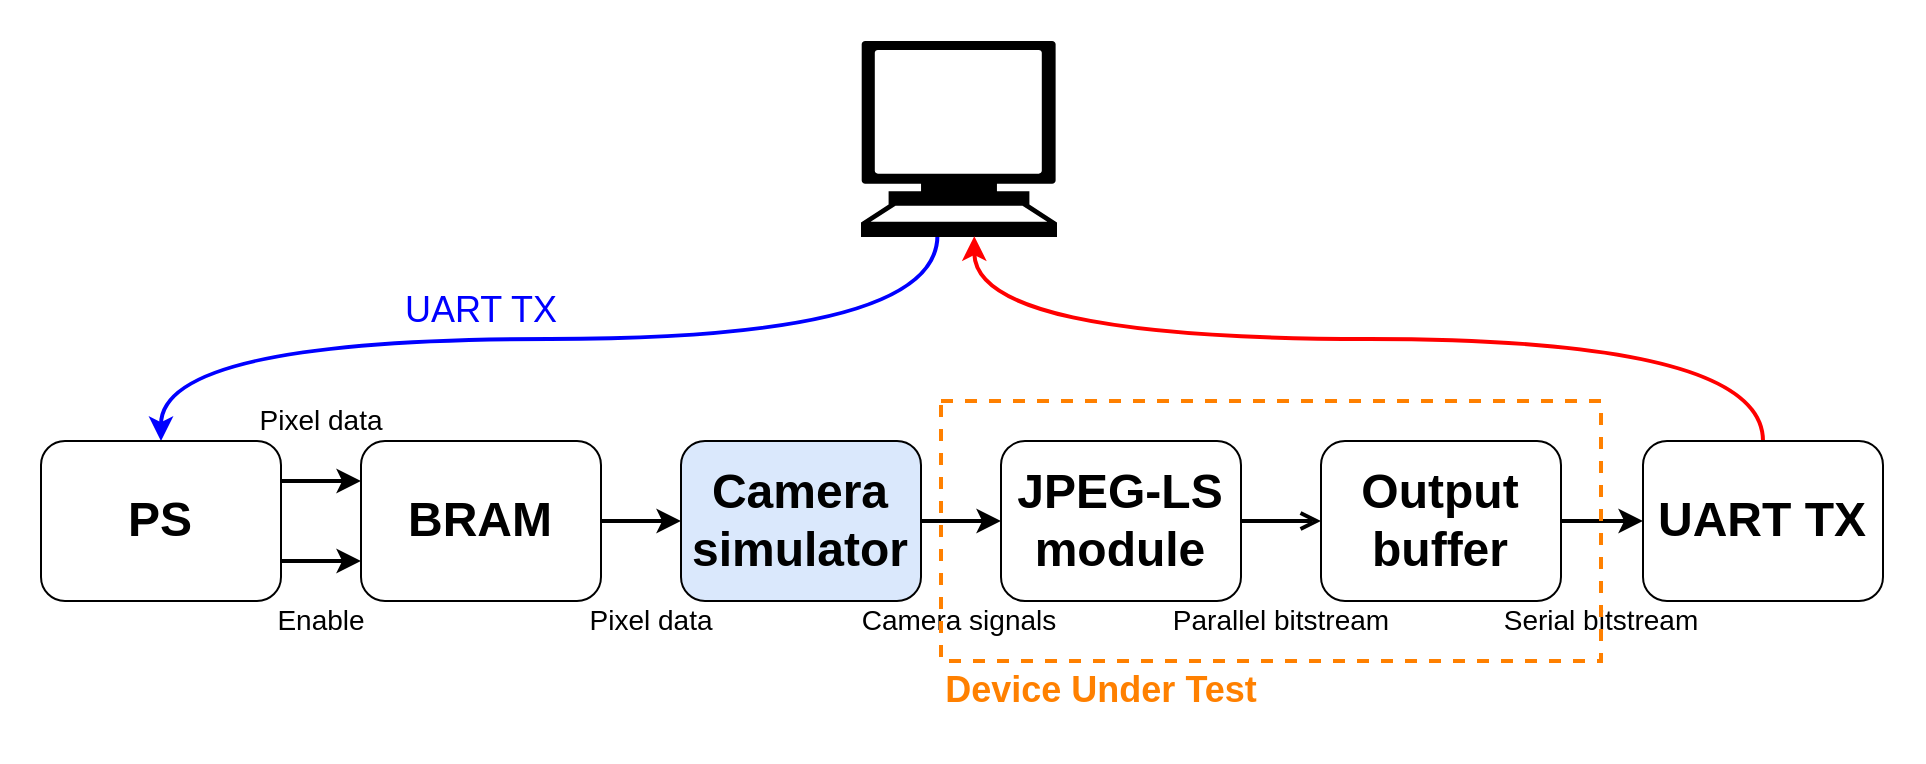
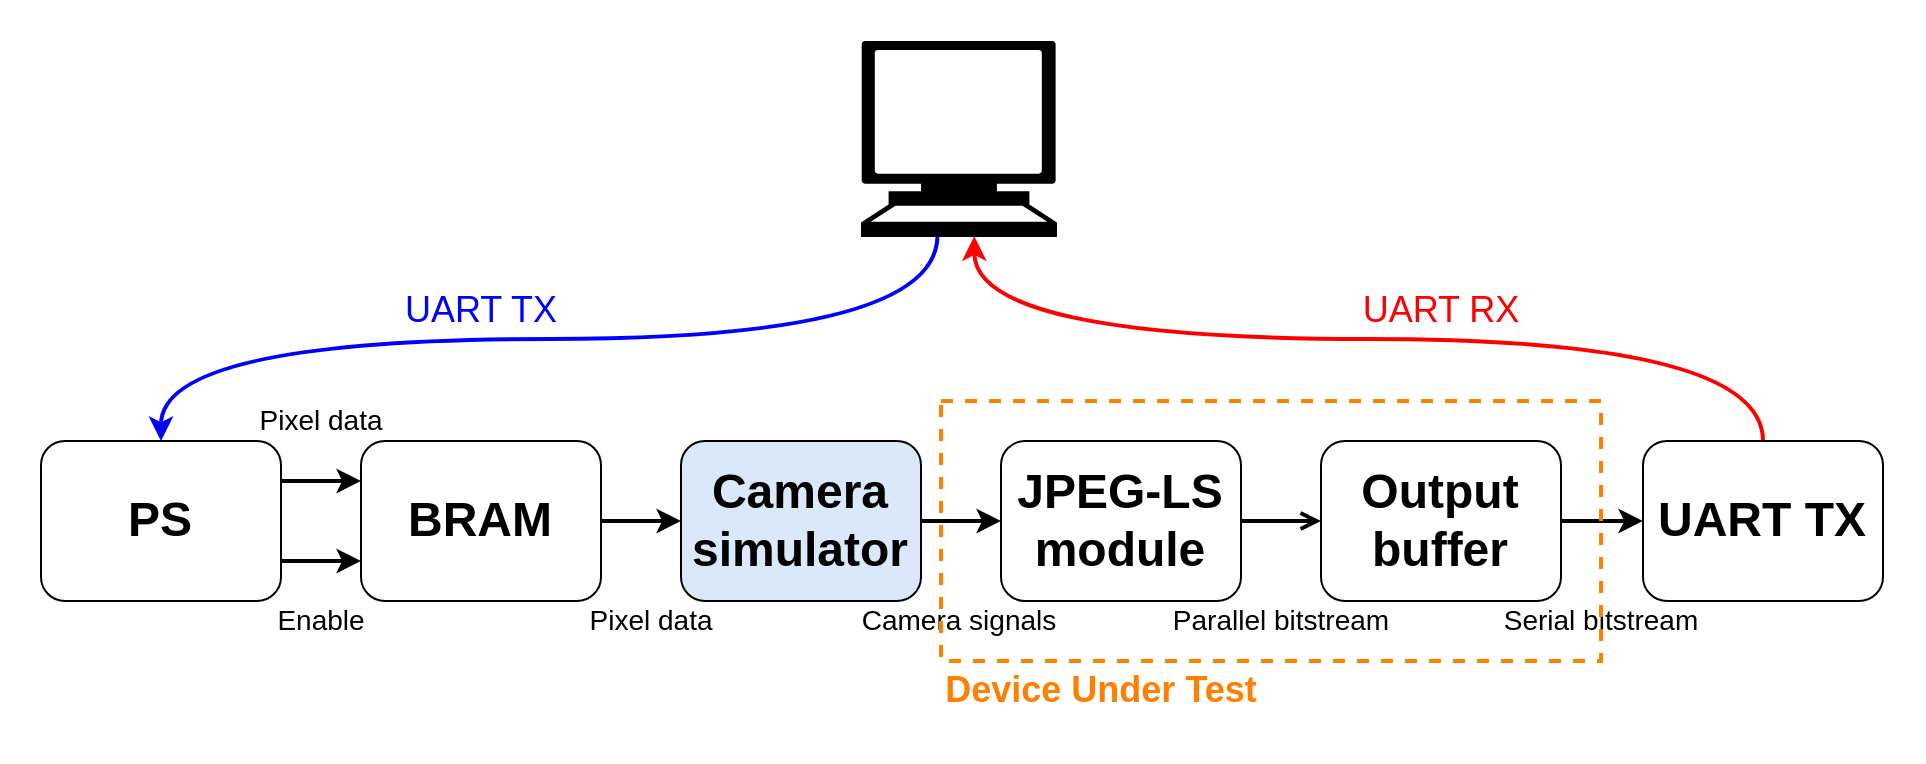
none -> (1441, 311)
